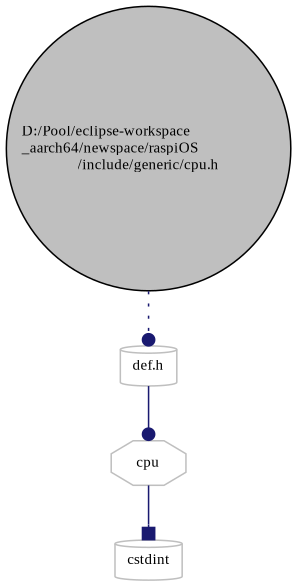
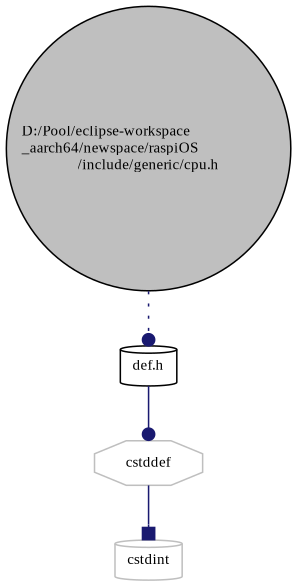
(149, 366) -> (149, 366)
(149, 463) -> (149, 463)
